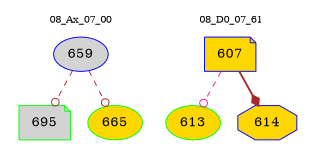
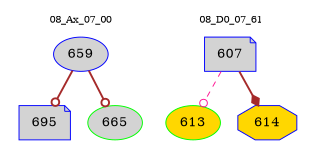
(230, 54) -> (230, 54)
(65, 85) -> (65, 85)
(96, 85) -> (96, 85)
(45, 123) -> (45, 123)
(115, 123) -> (115, 123)
